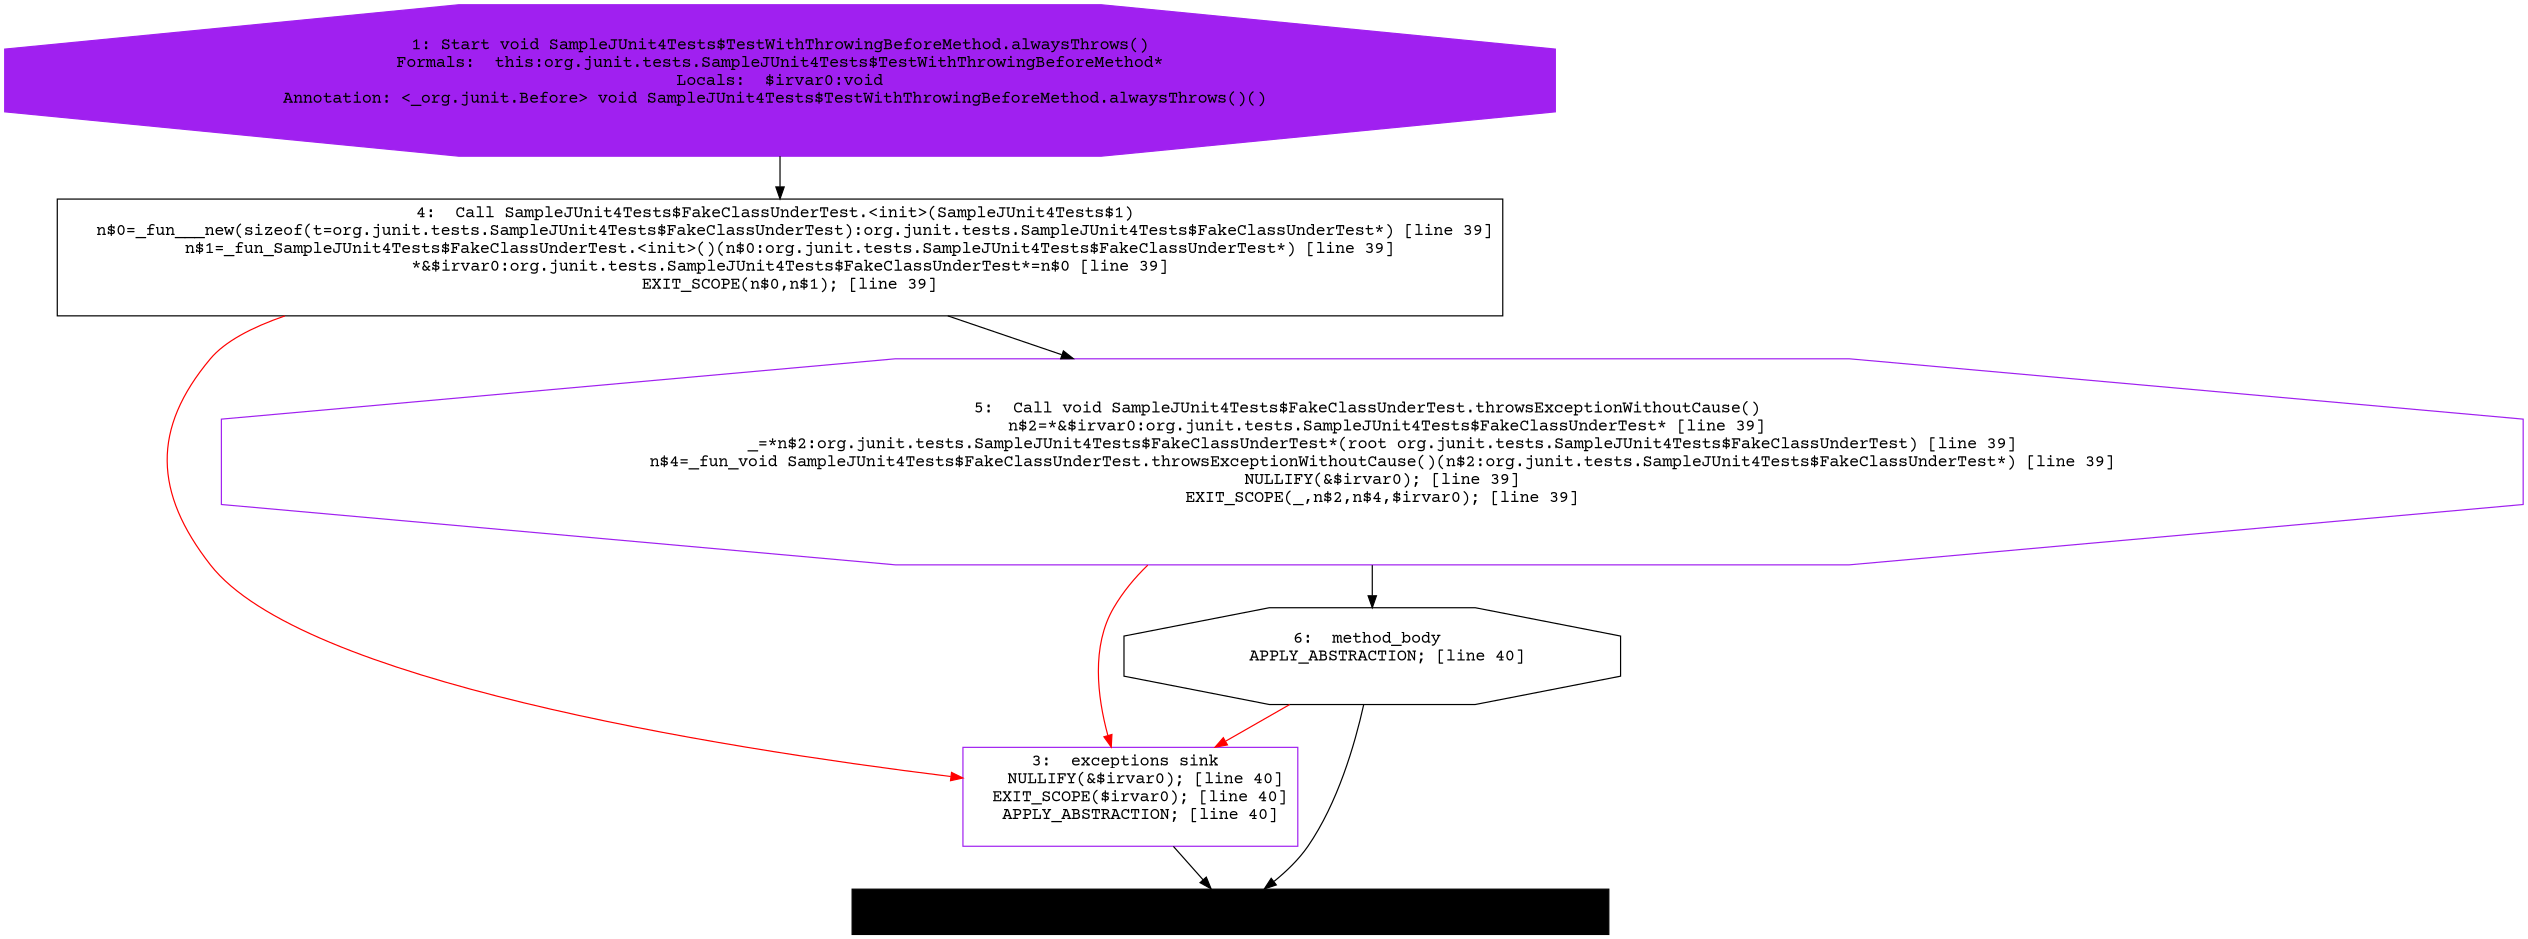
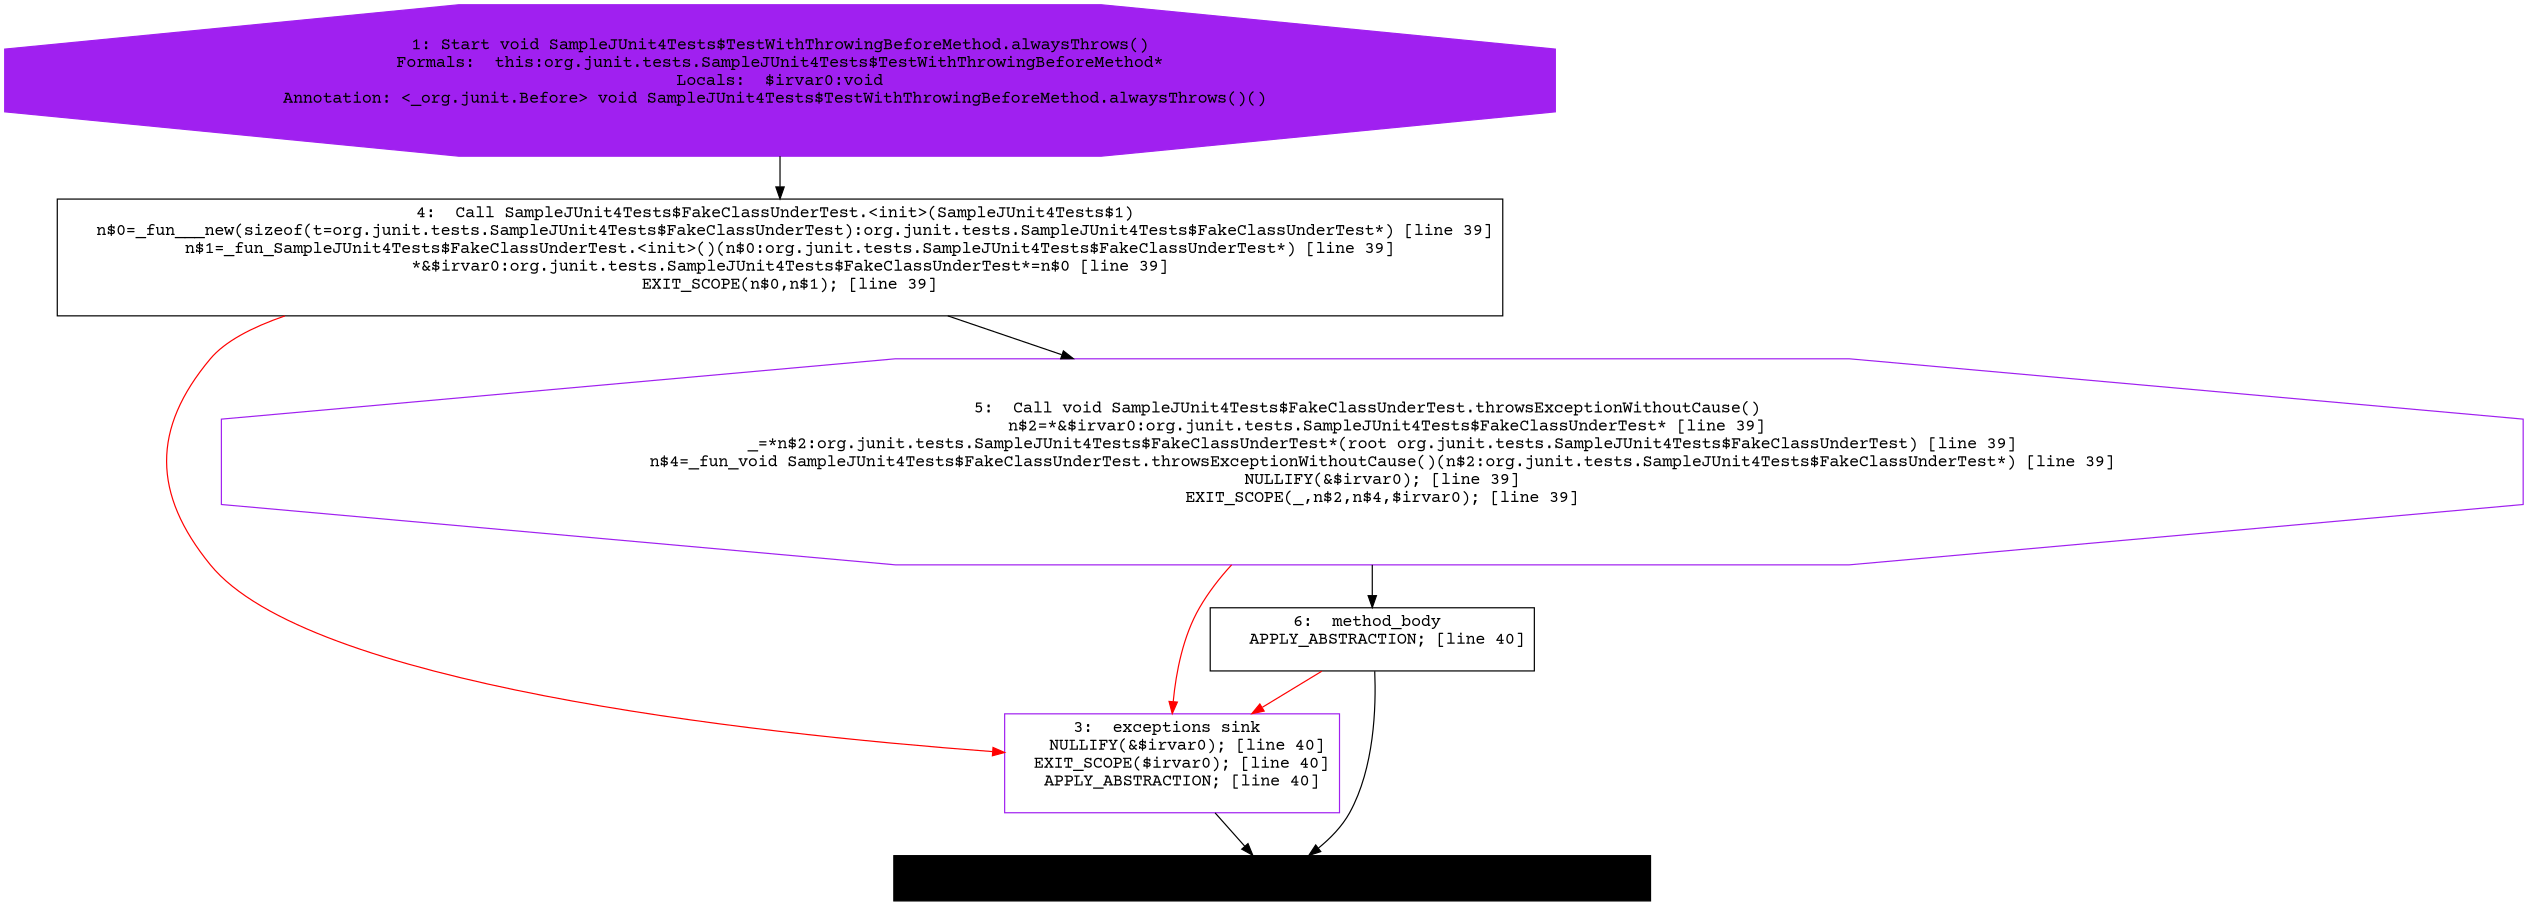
(1372, 656) -> (1372, 639)
